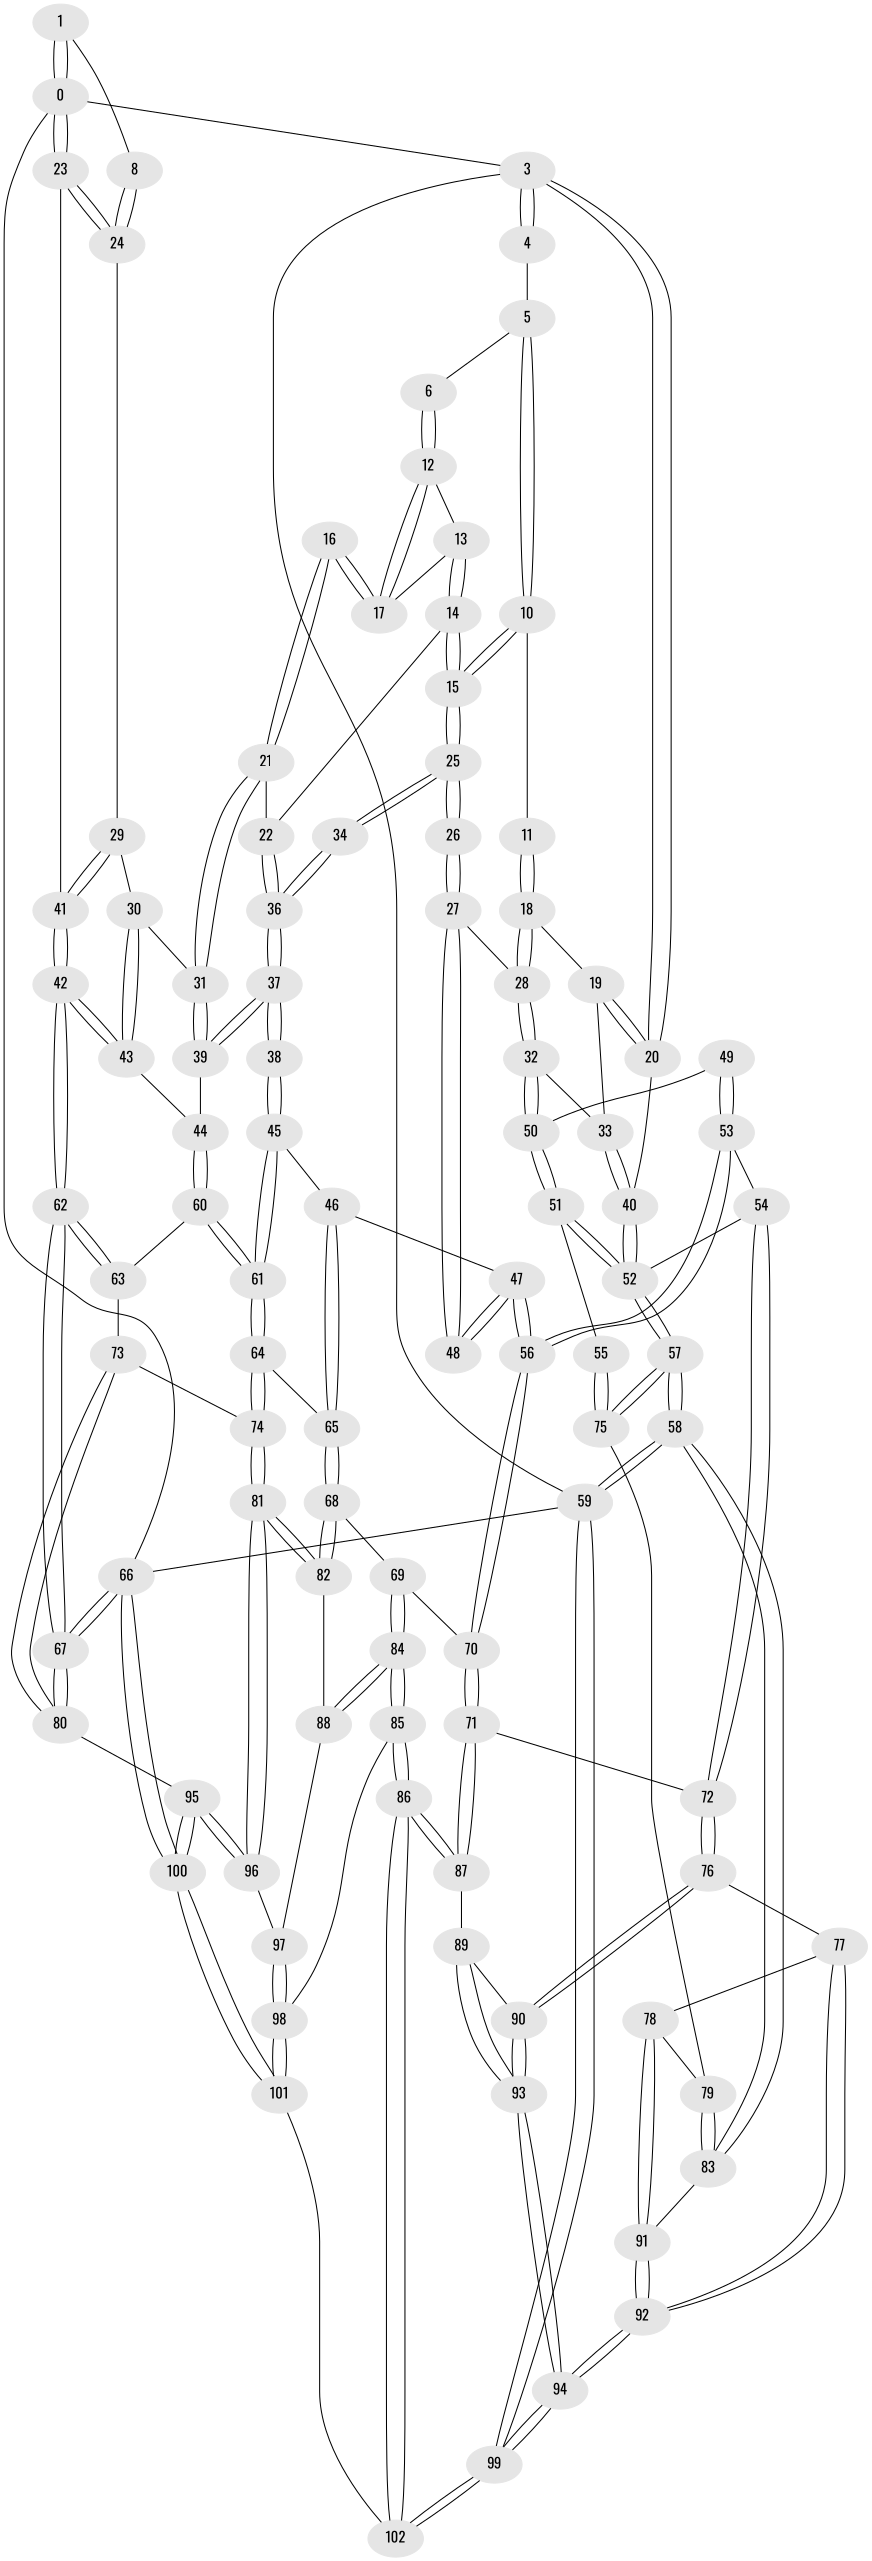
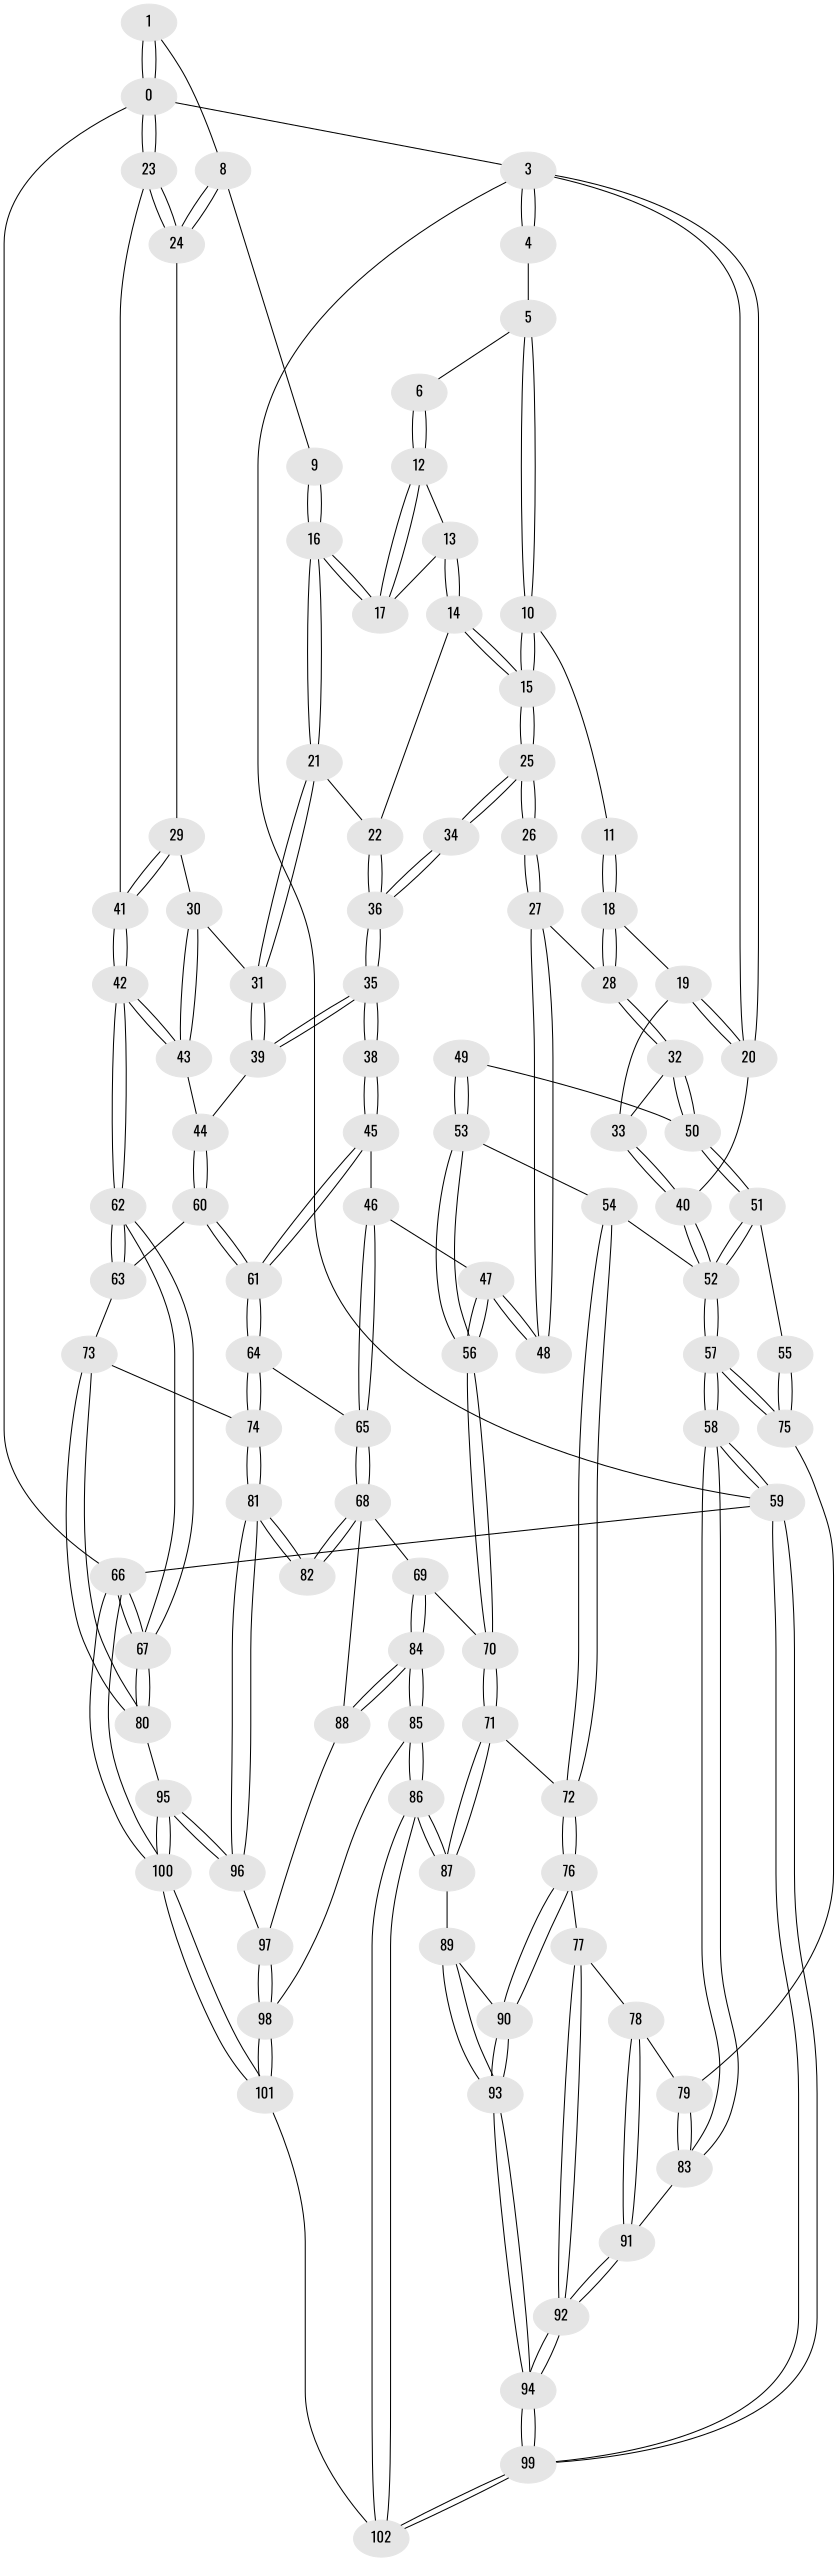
none -> (314, 467)
(274, 985) -> (371, 985)
(324, 1651) -> (353, 1614)
